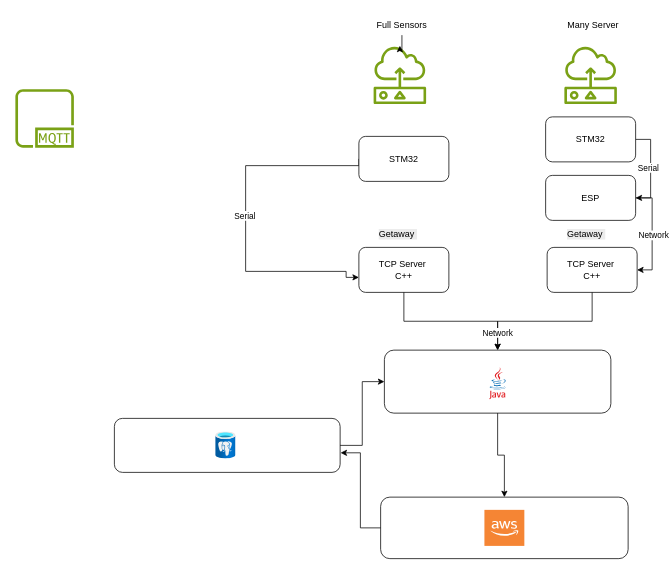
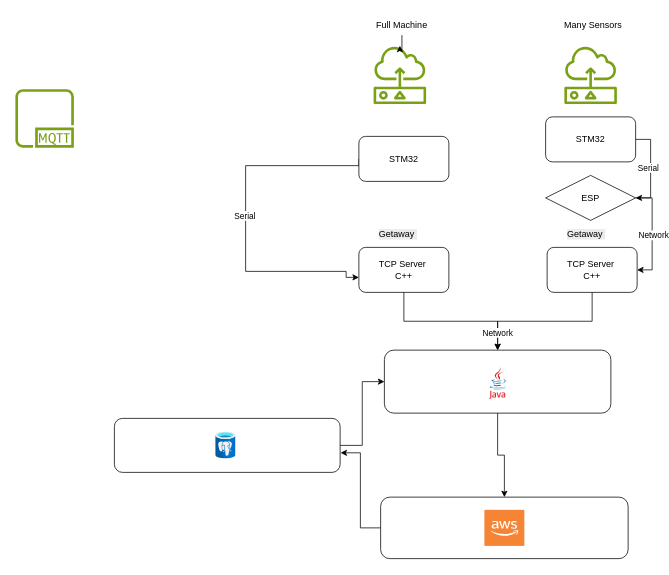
(402, 25) -> (402, 25)
(593, 25) -> (593, 25)
(591, 198) -> (591, 198)
